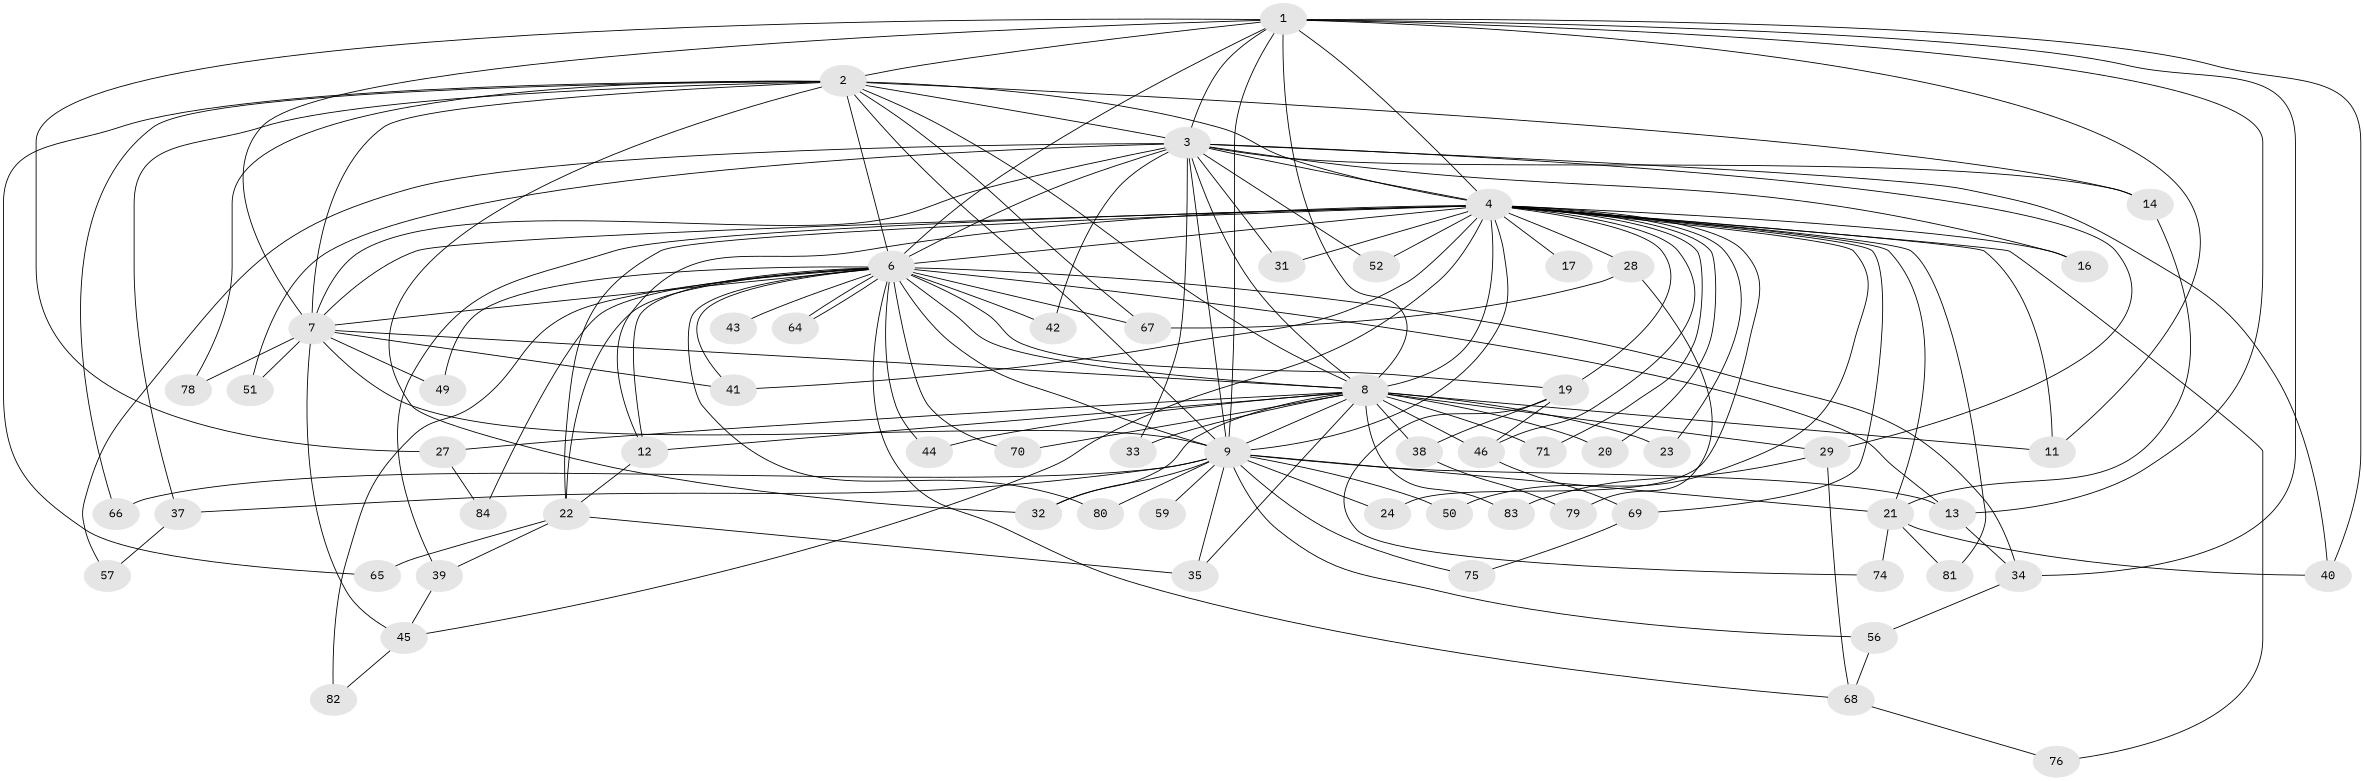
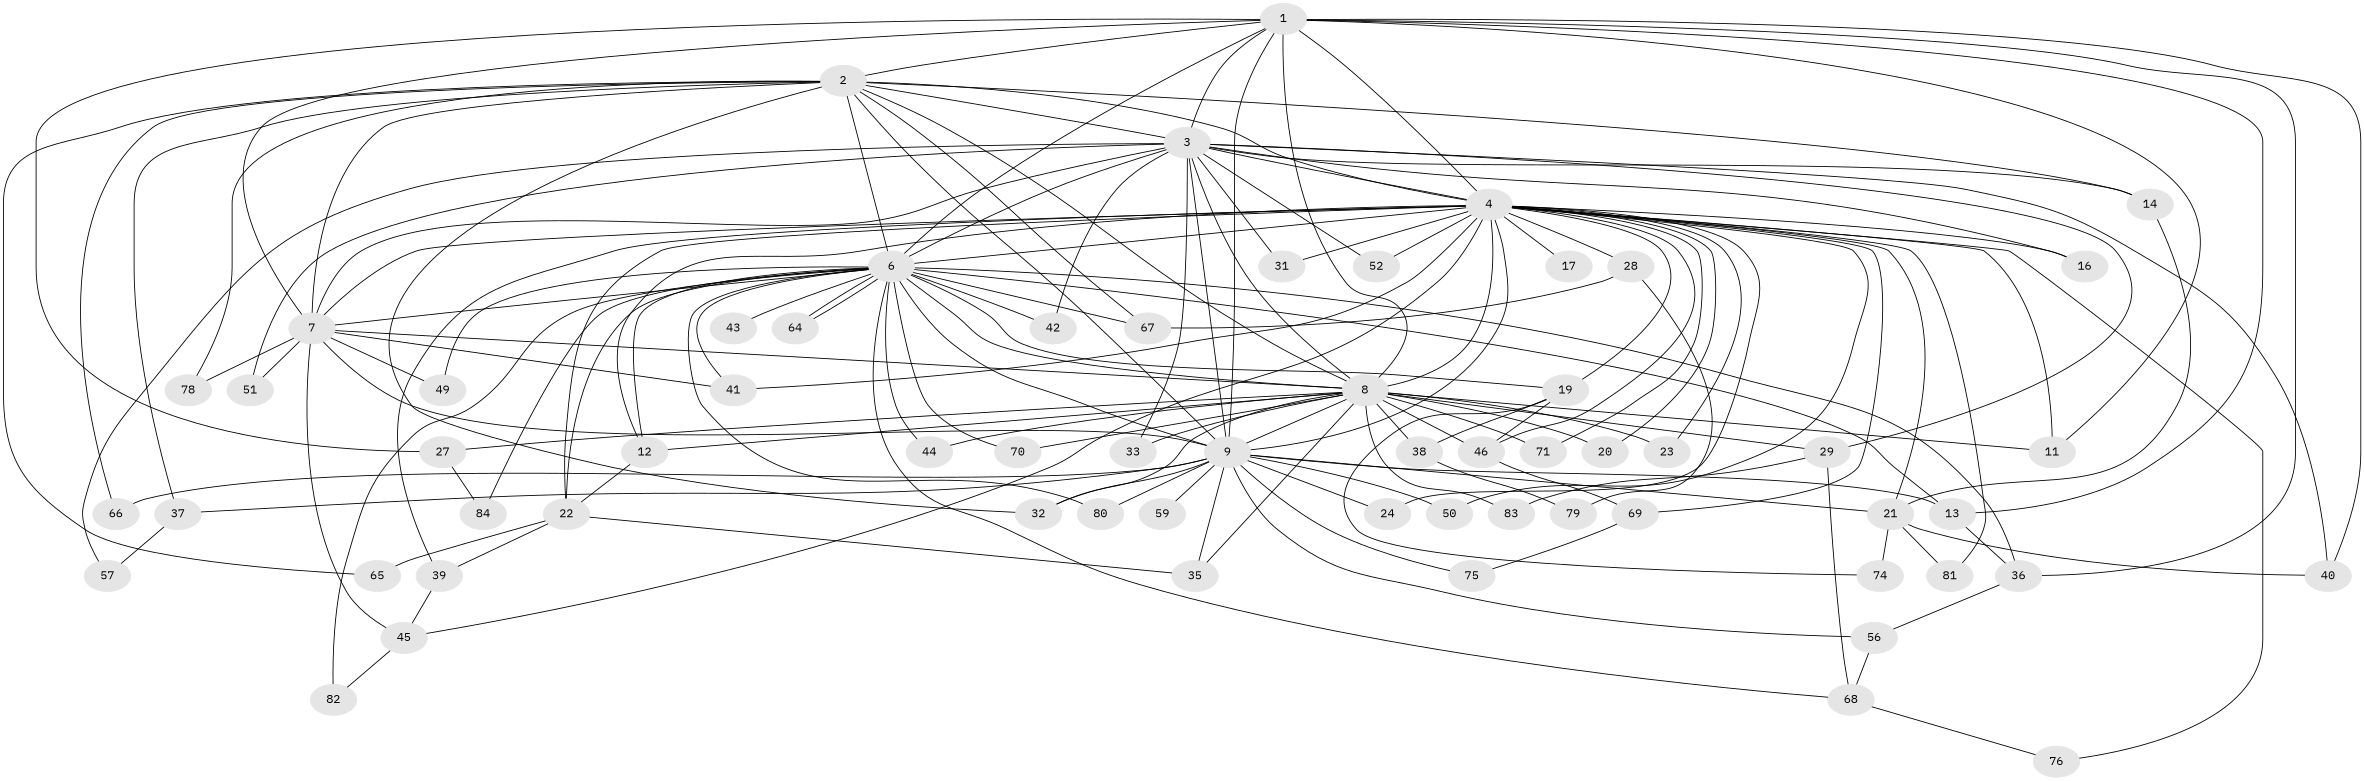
(2019, 576) -> (2019, 576)
